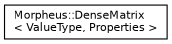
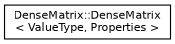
(86, 22) -> (88, 22)
